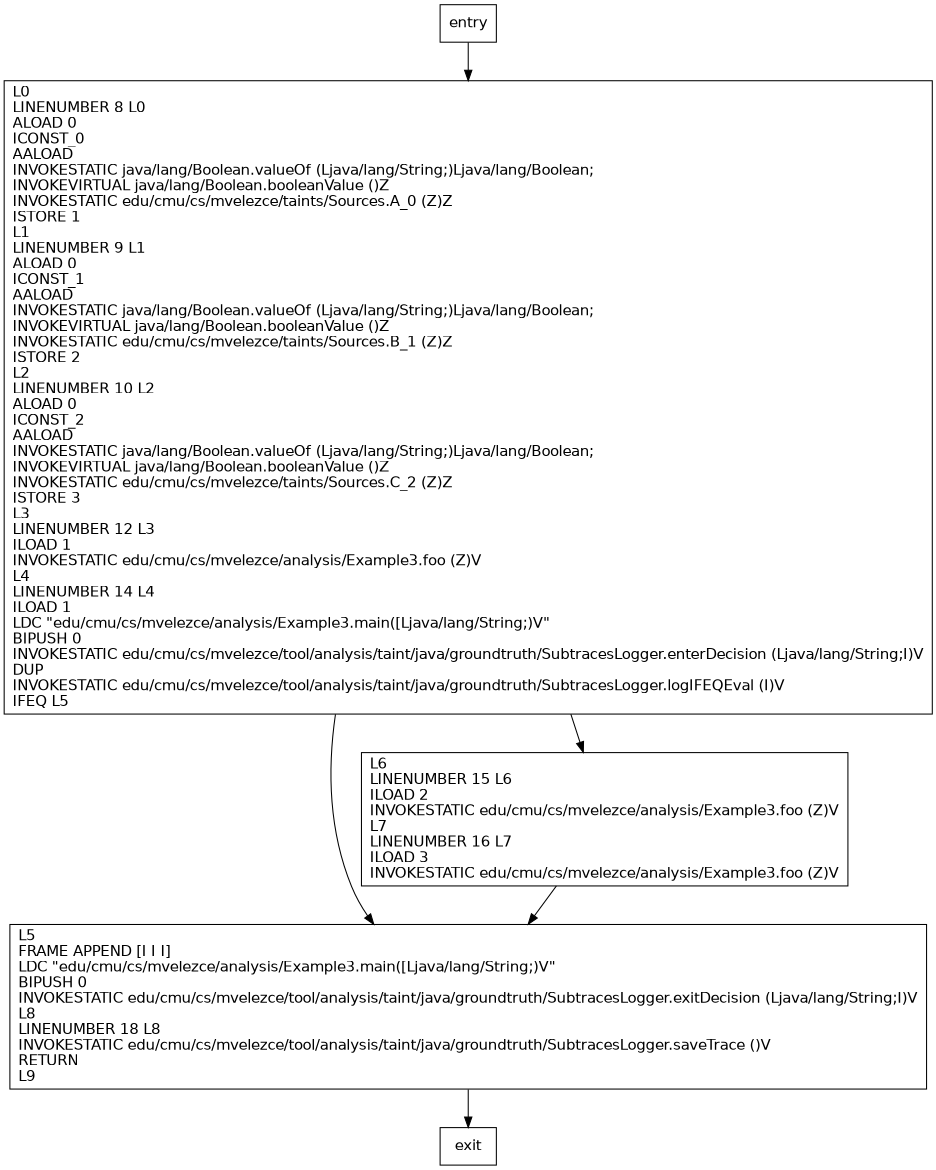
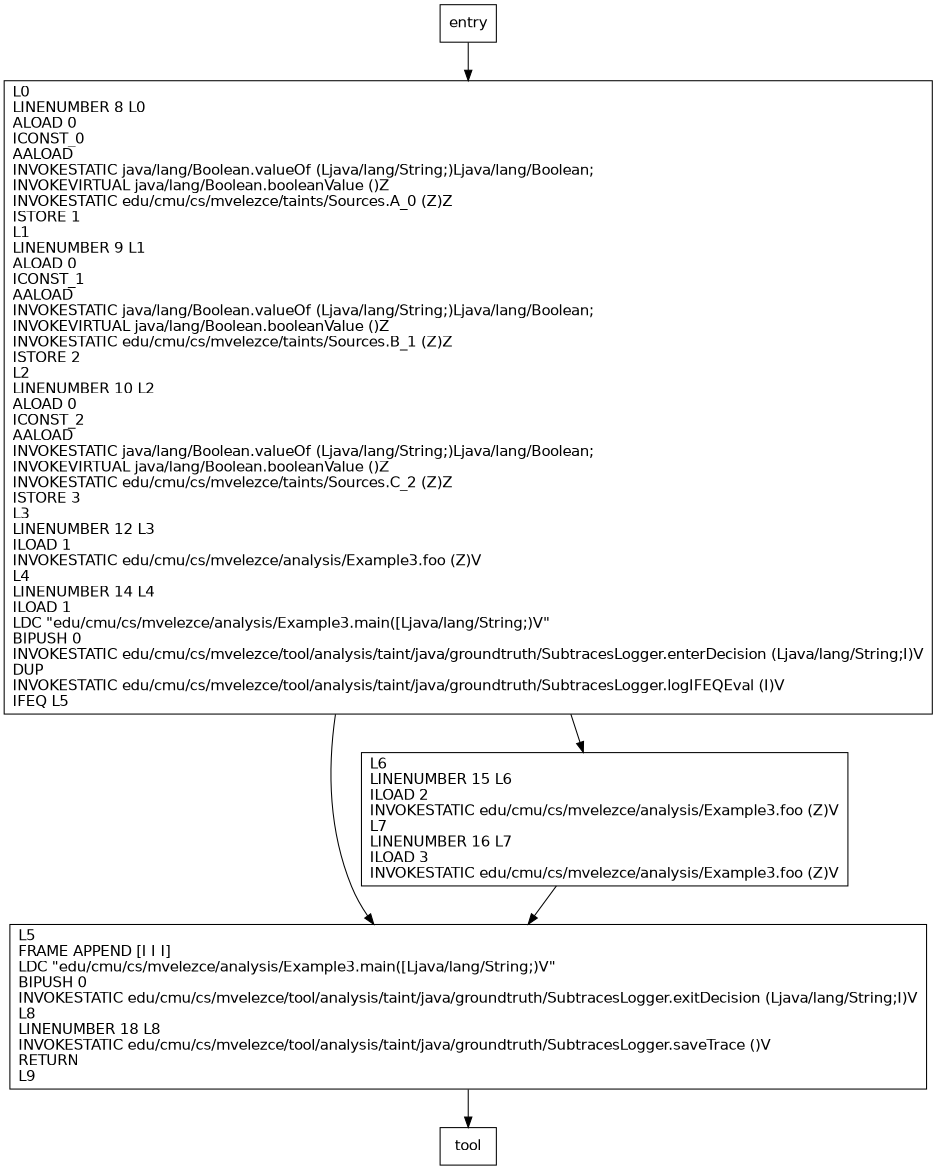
(468, 1146) -> (468, 1146)
